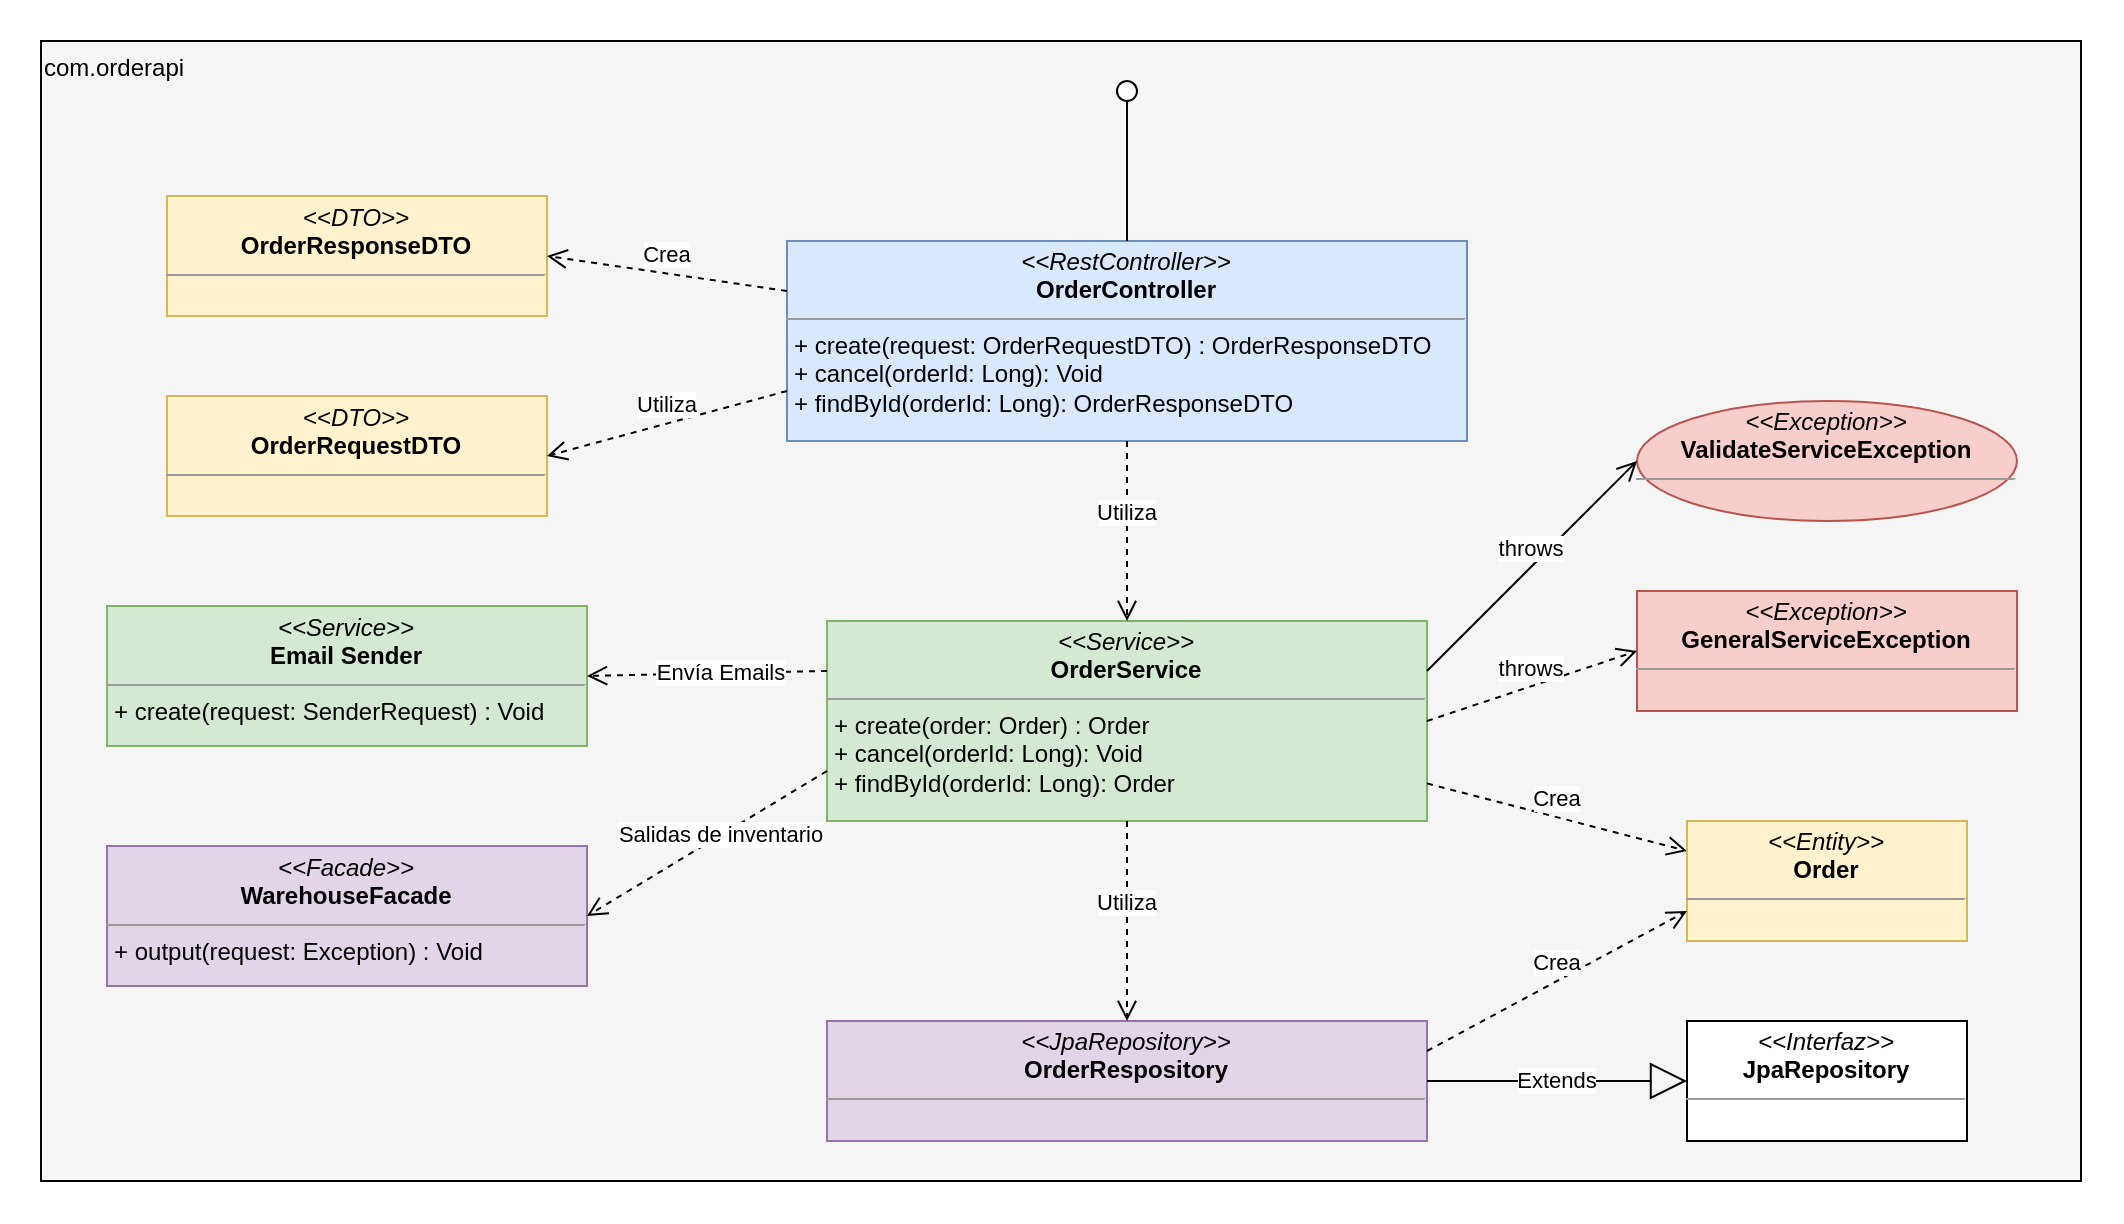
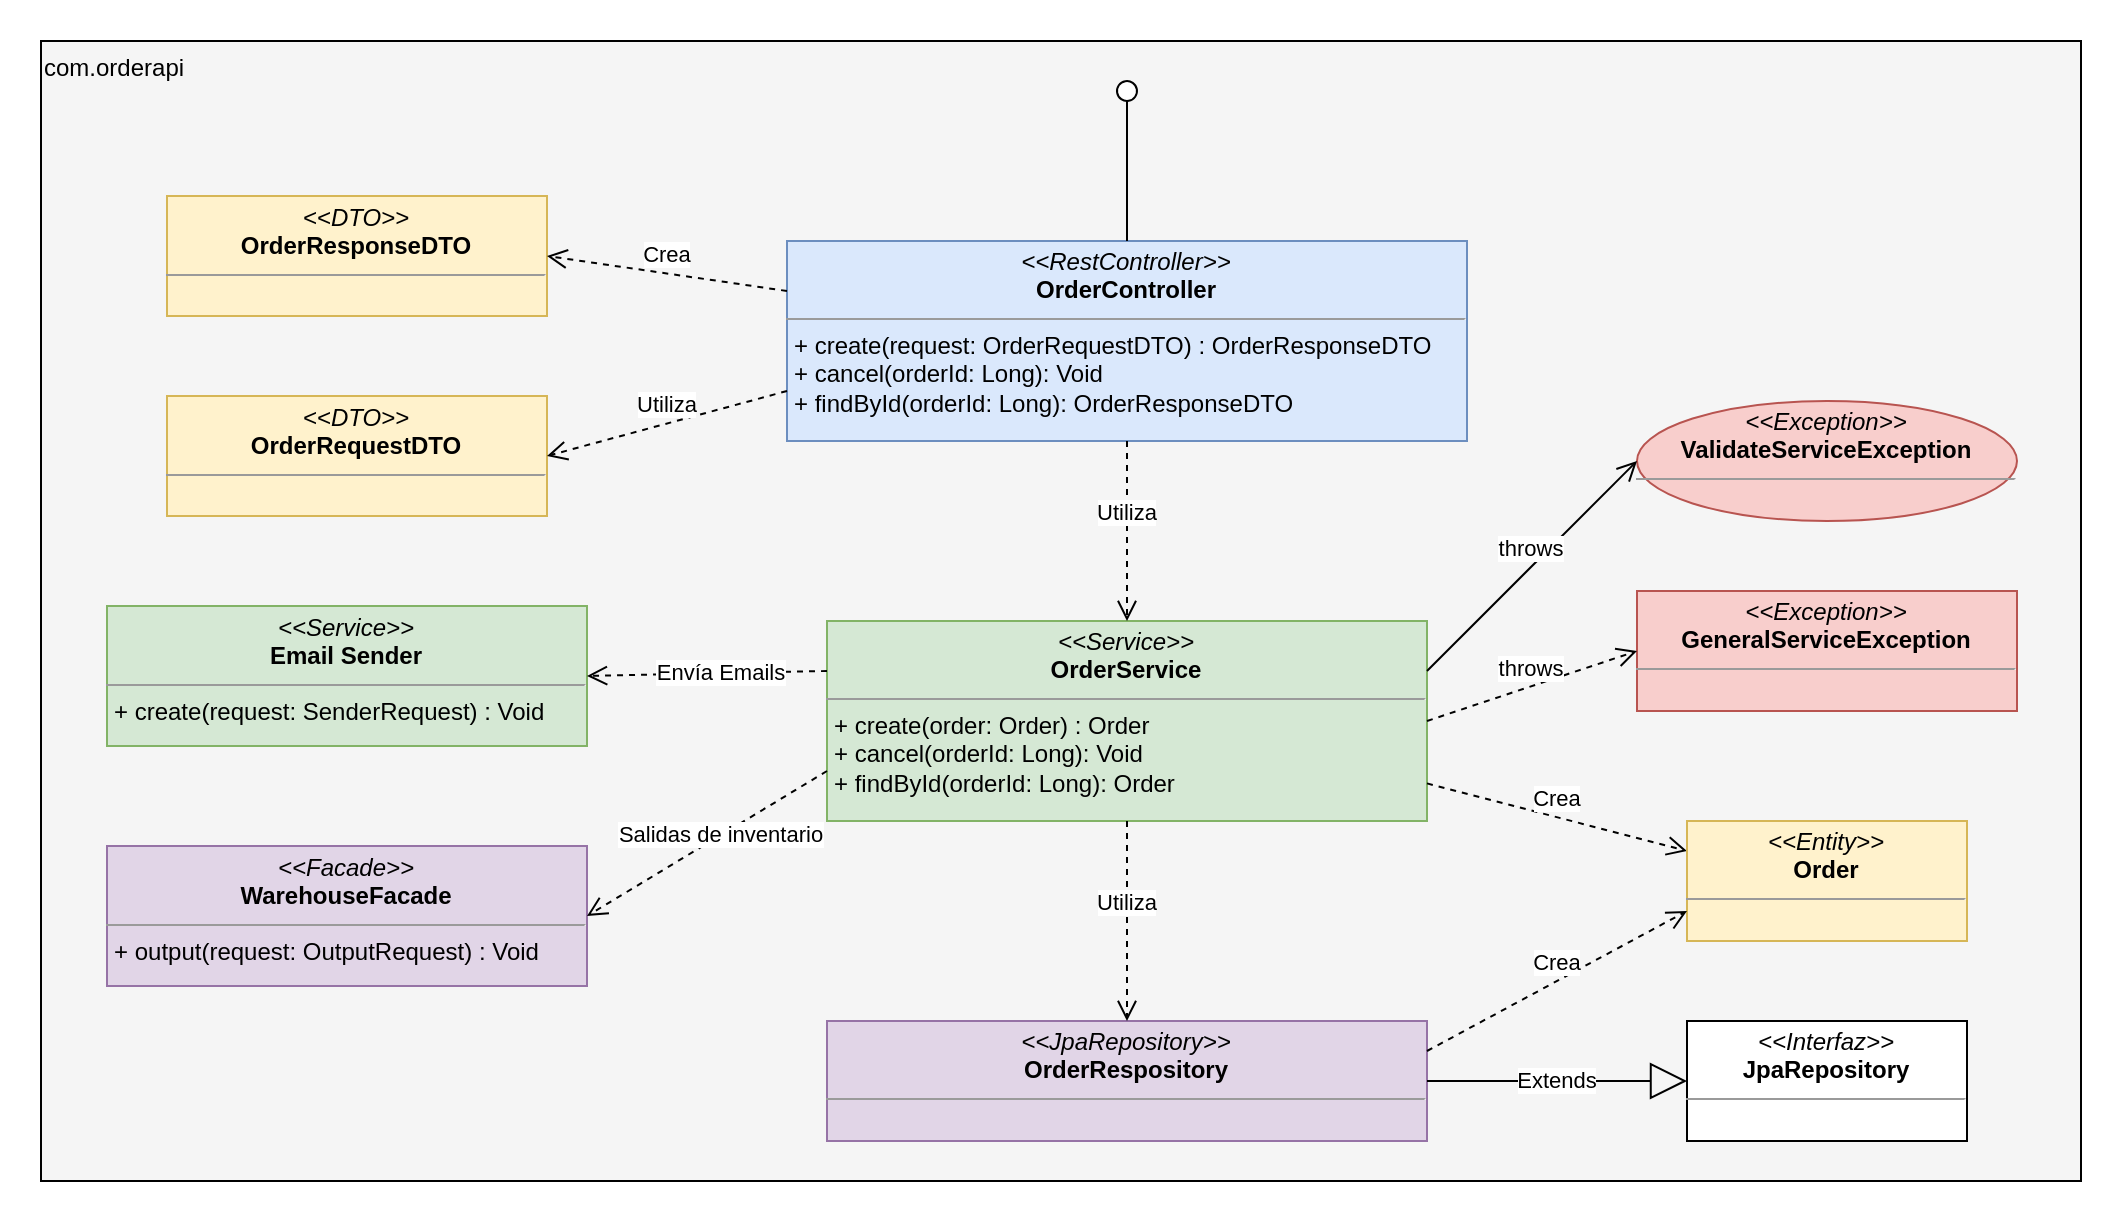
(317, 890) -> (347, 890)
